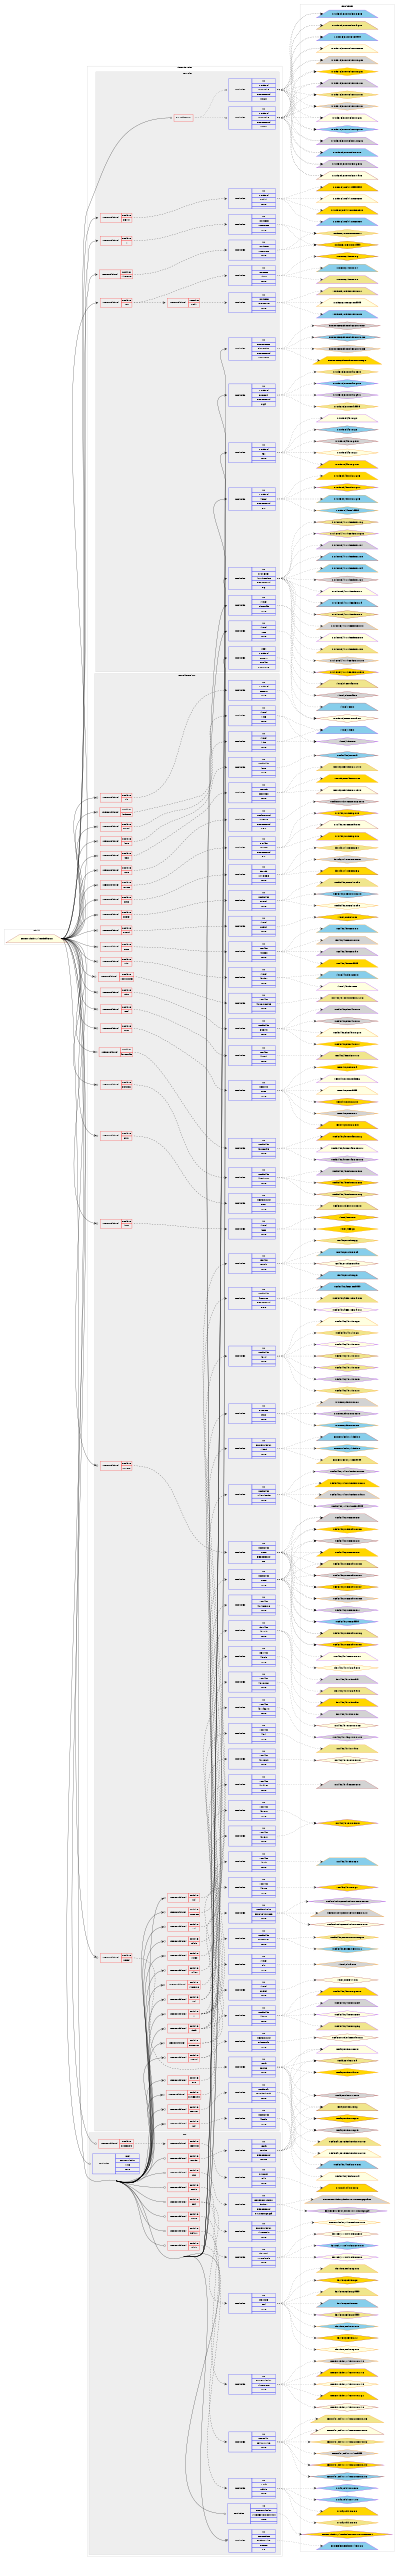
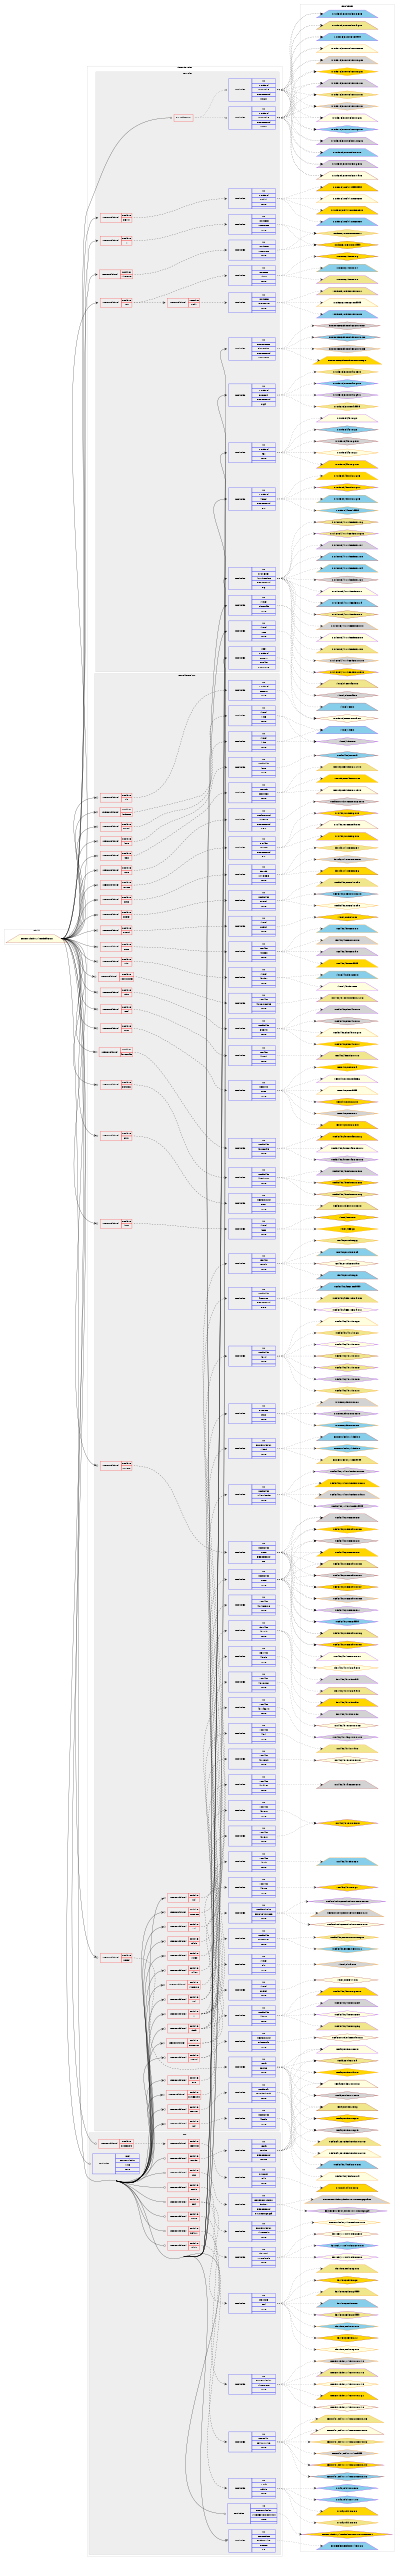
none -> (347, 2084)
(347, 2373) -> (347, 2373)
